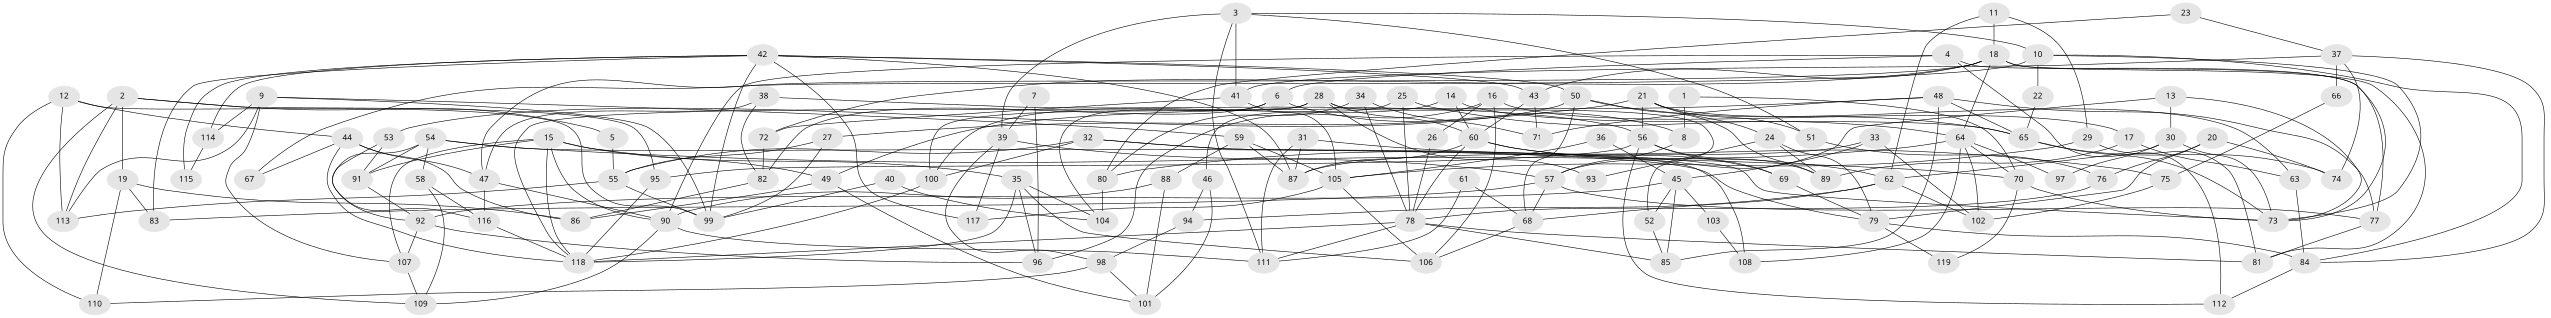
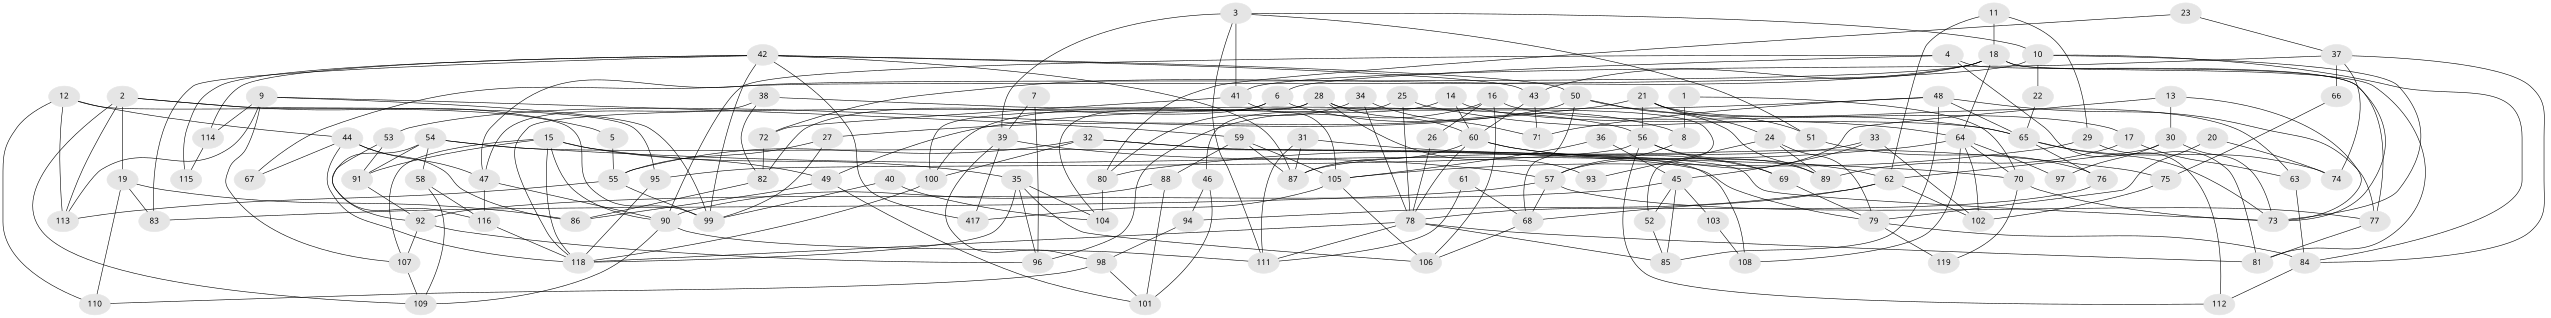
(2147, 162) -> (2056, 155)
(973, 221) -> (973, 221)
